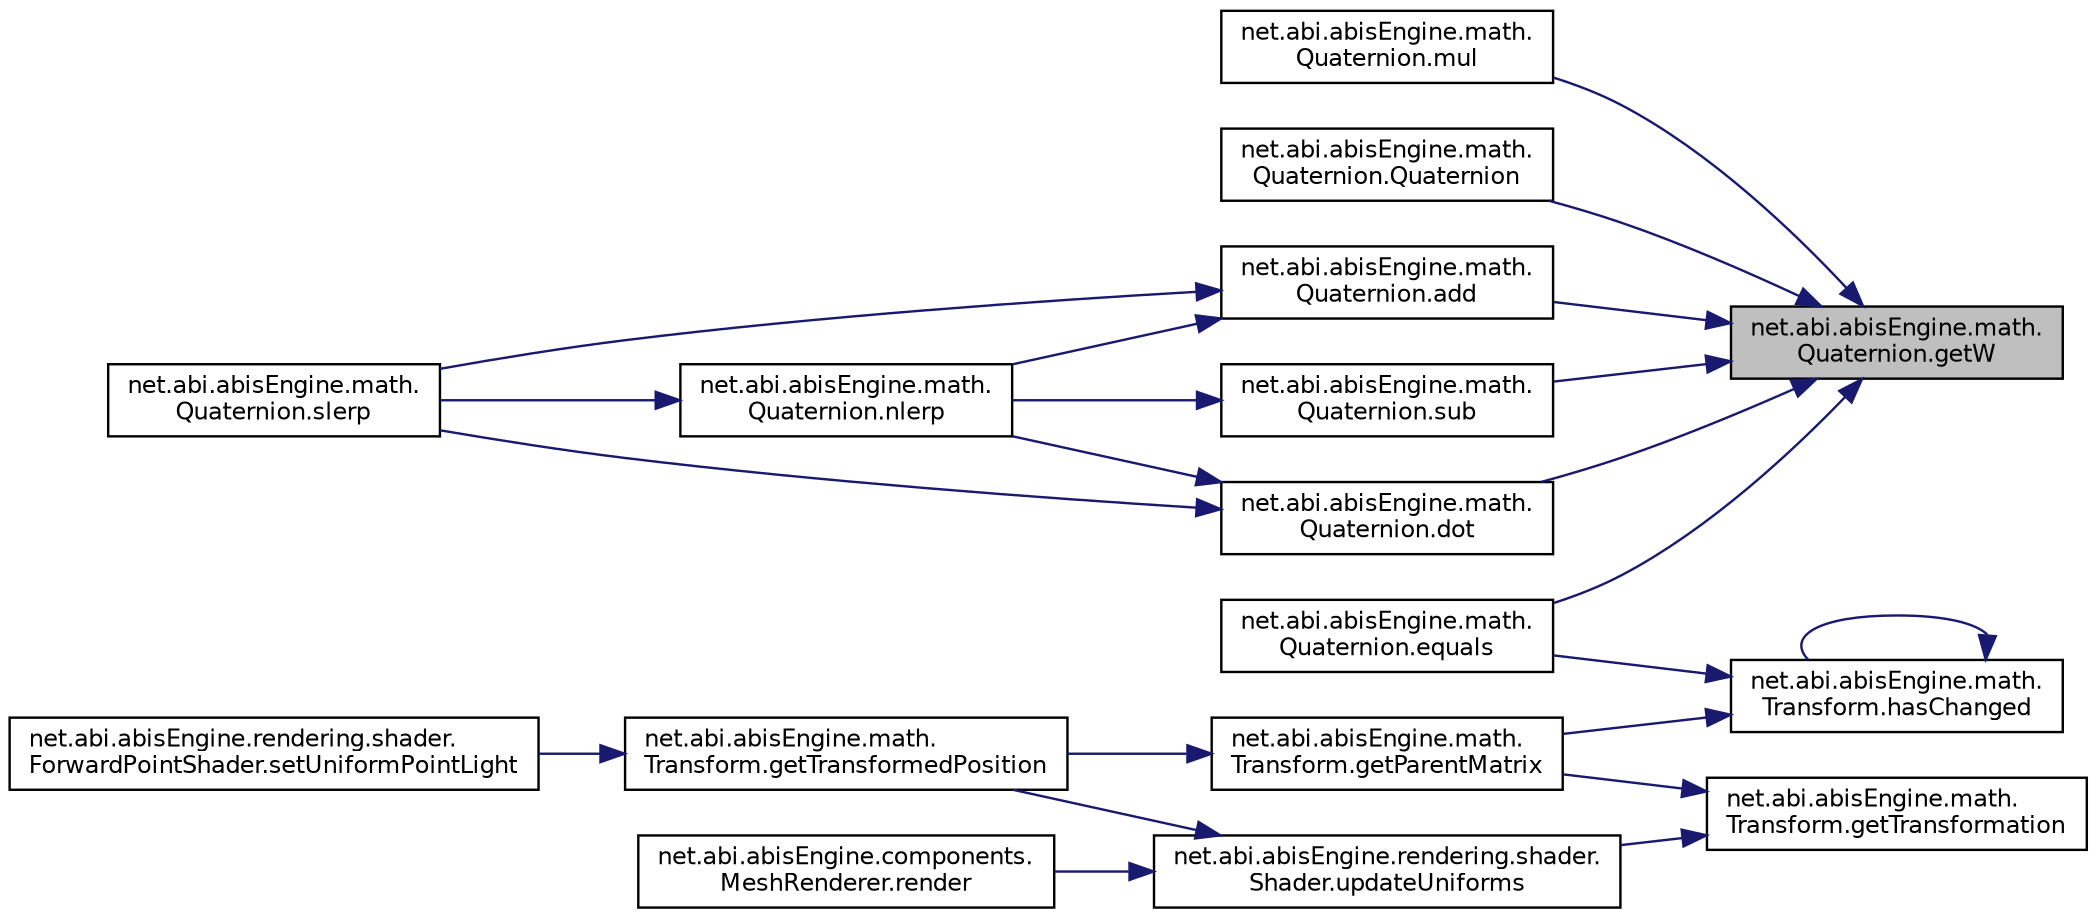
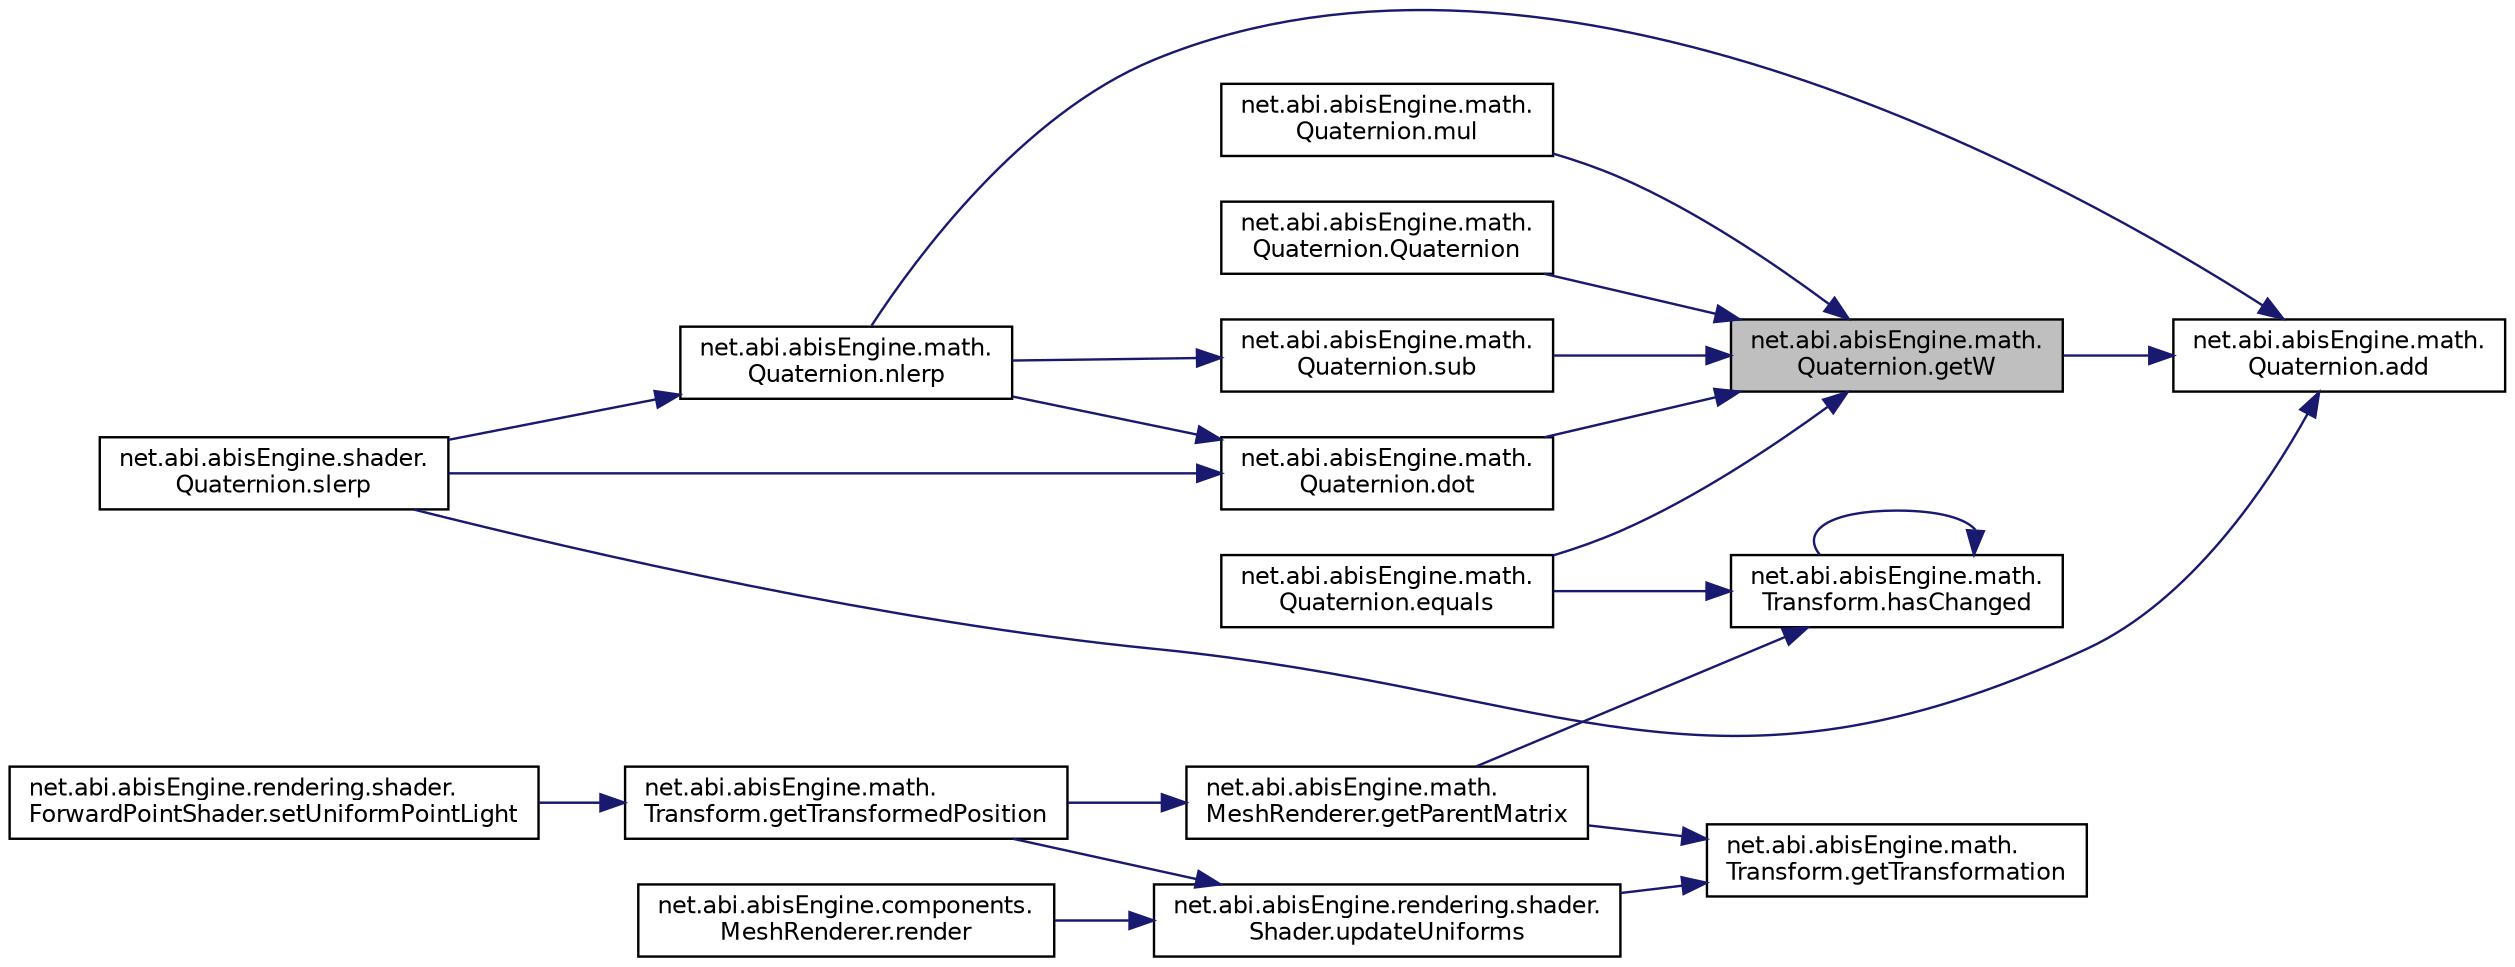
(1630, 311) -> (2106, 356)
(274, 400) -> (274, 473)
(1387, 754) -> (1387, 803)
